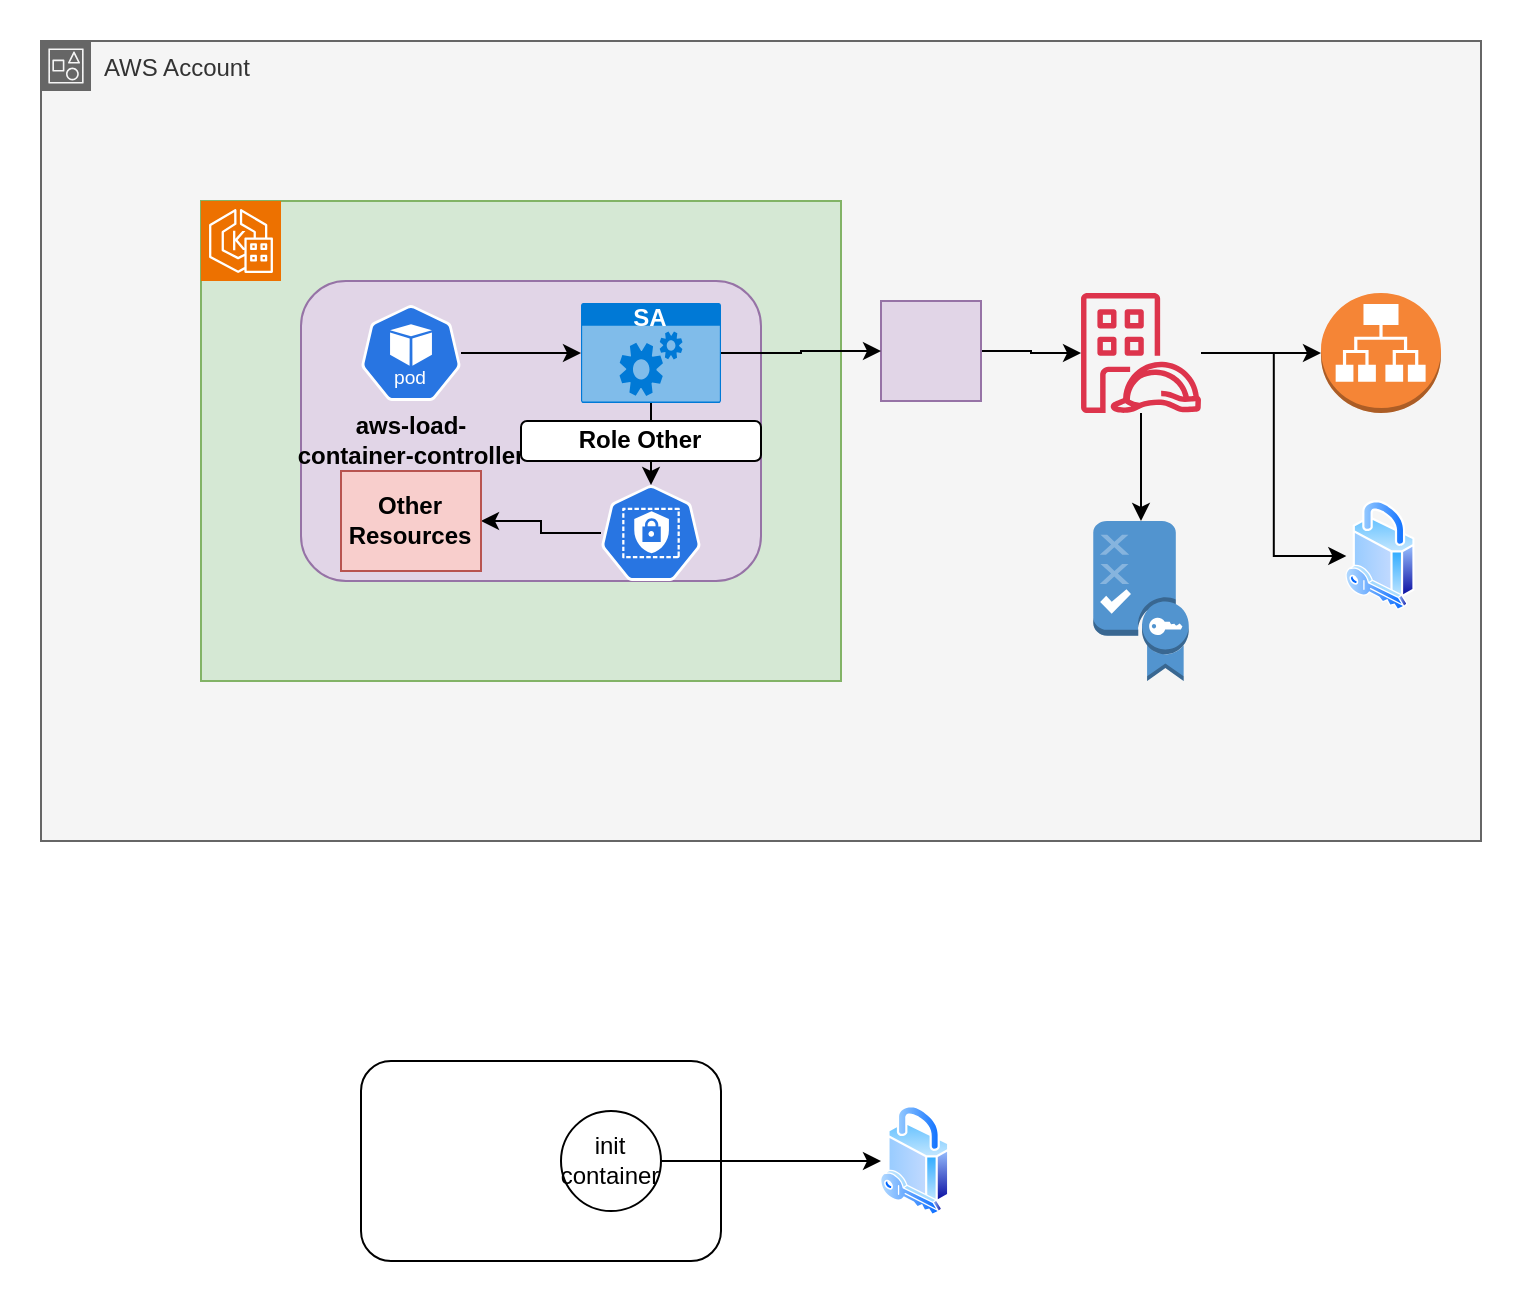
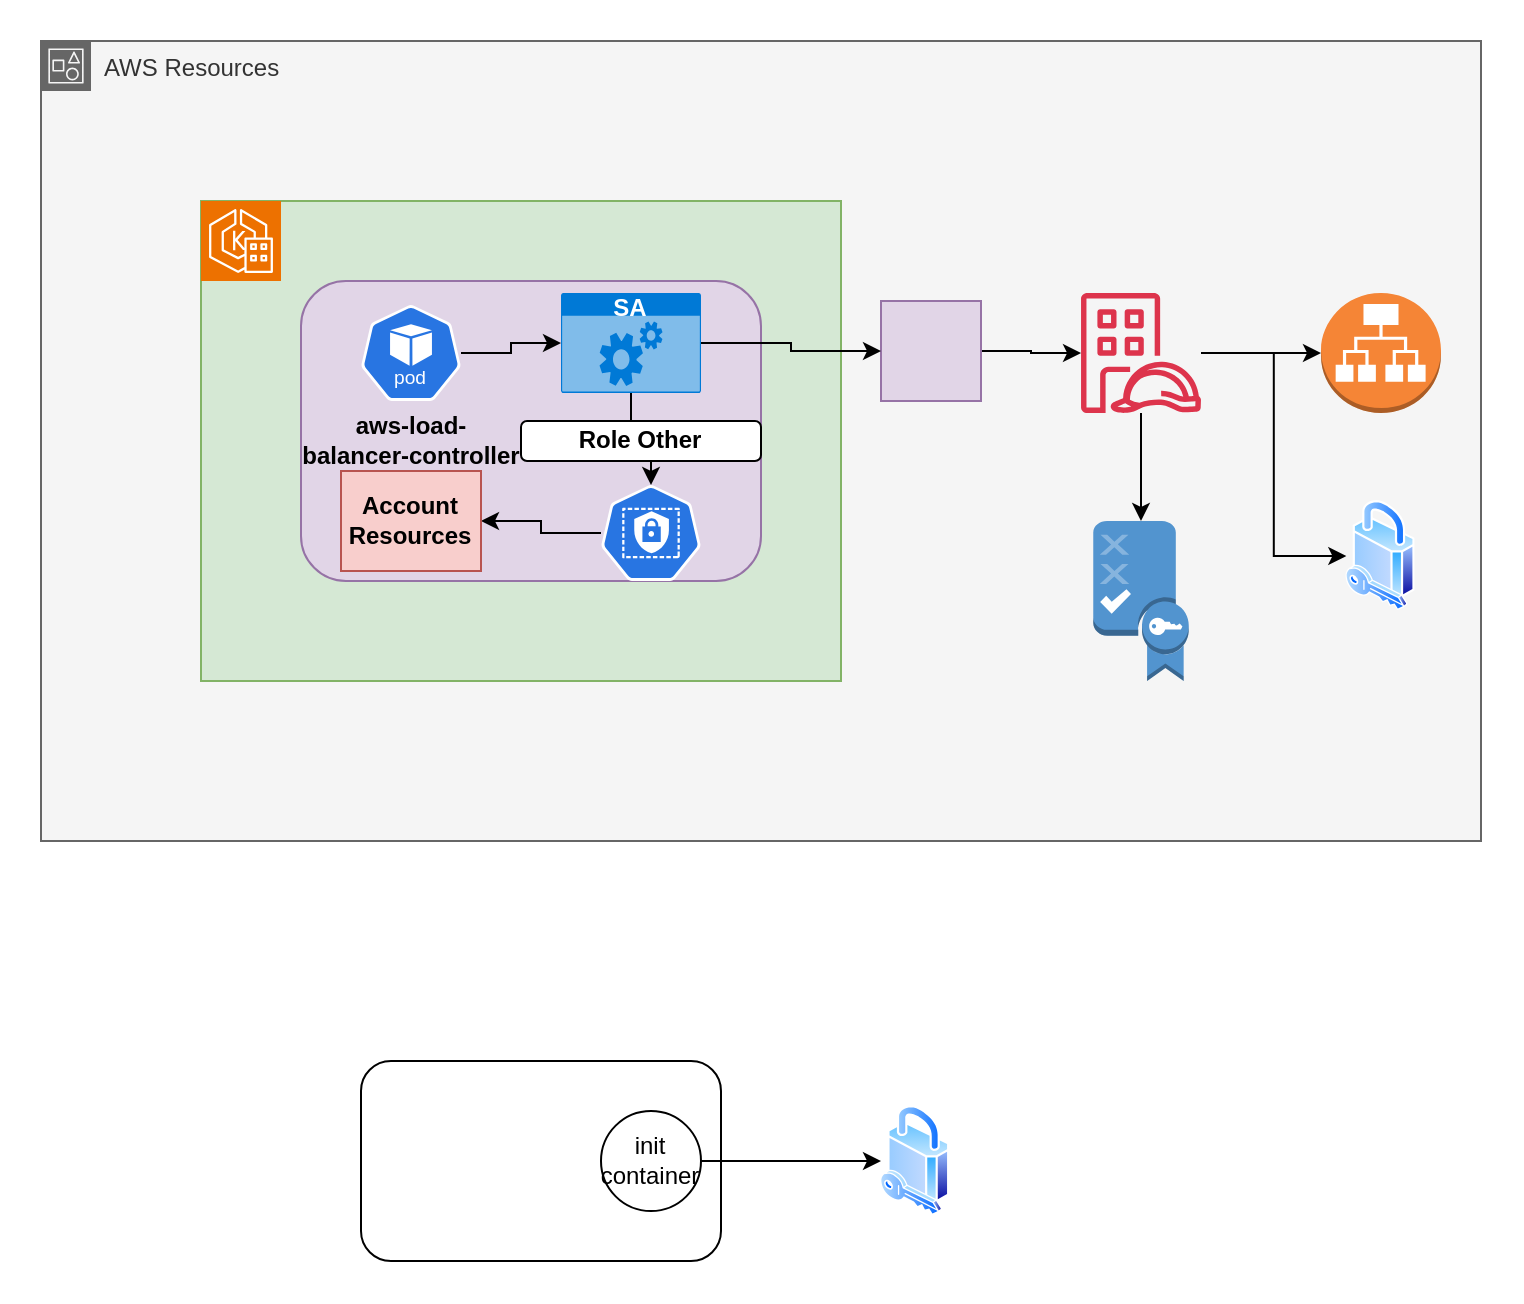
(176, 69) -> (189, 69)
(651, 353) -> (631, 343)
(412, 441) -> (412, 441)
(411, 521) -> (411, 521)
(611, 1161) -> (651, 1161)
